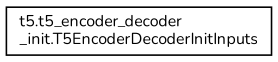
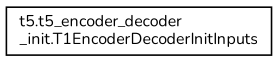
(139, 31) -> (139, 31)
